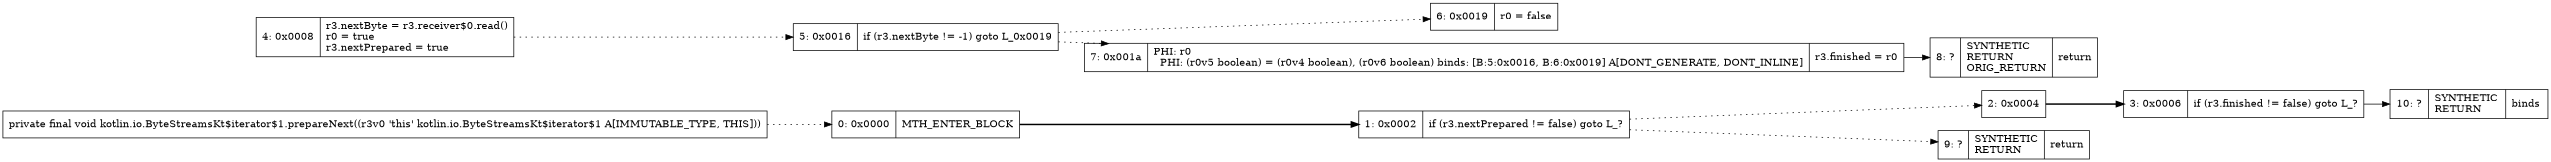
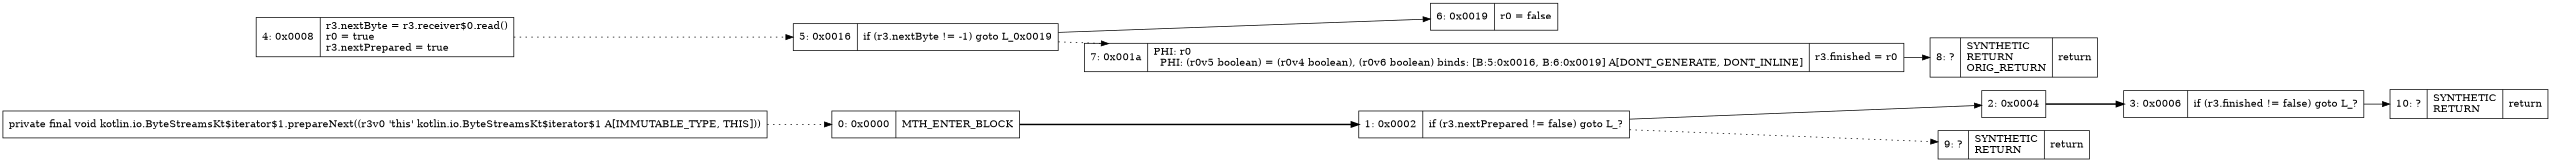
(1241, 26) -> (1241, 26)
(2526, 104) -> (2525, 104)
(1802, 112) -> (1802, 112)
